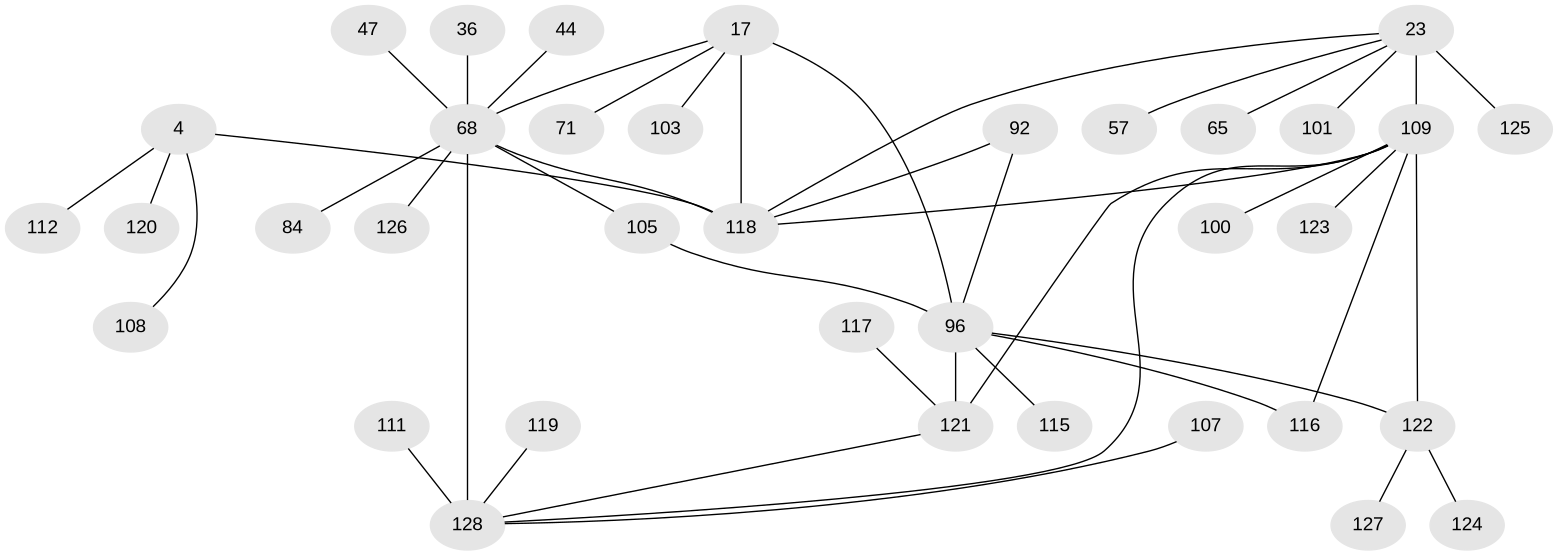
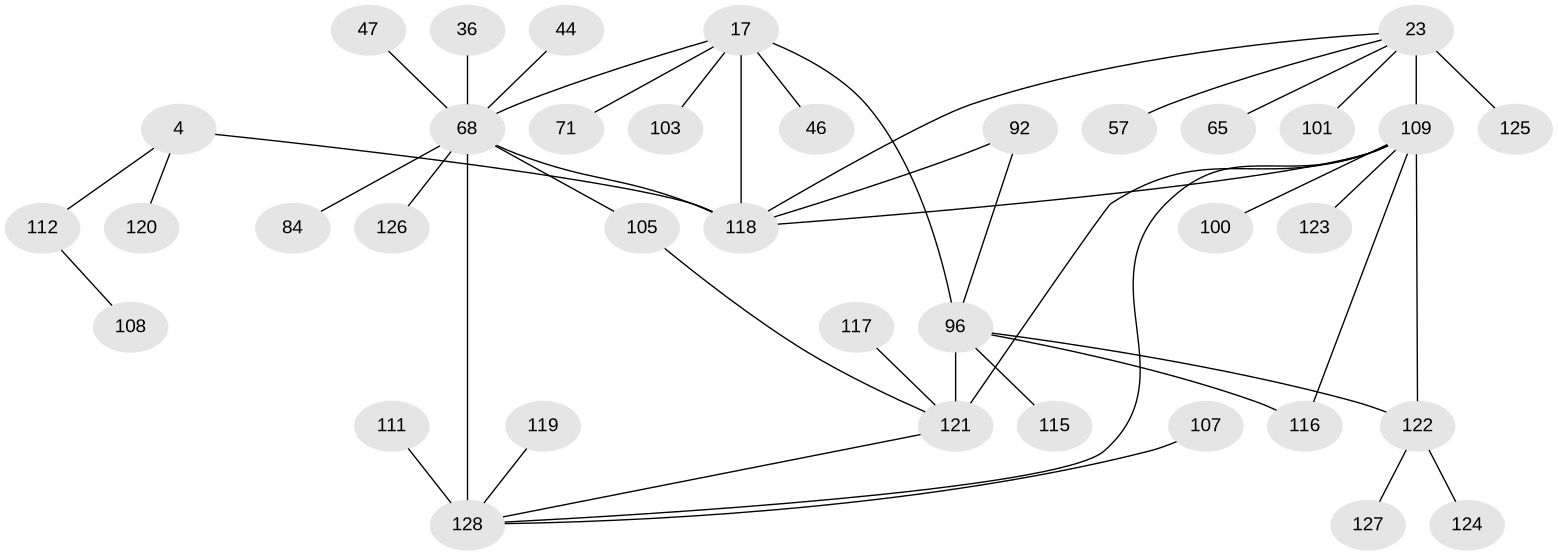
none -> (817, 129)
(195, 236) -> (87, 278)
(799, 278) -> (789, 340)
